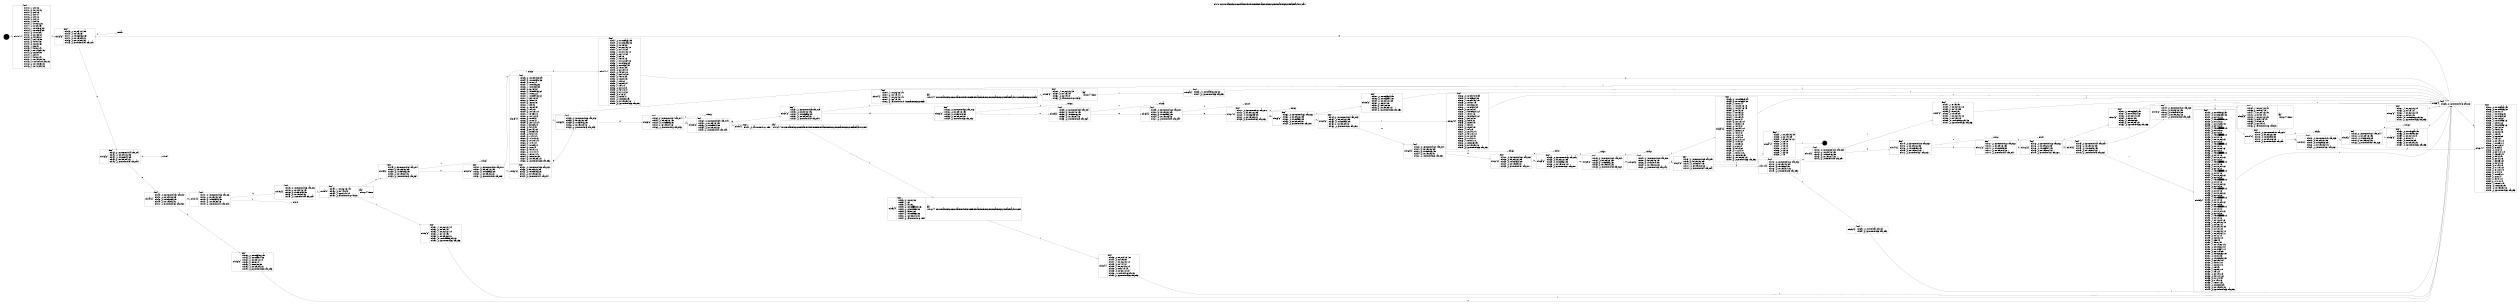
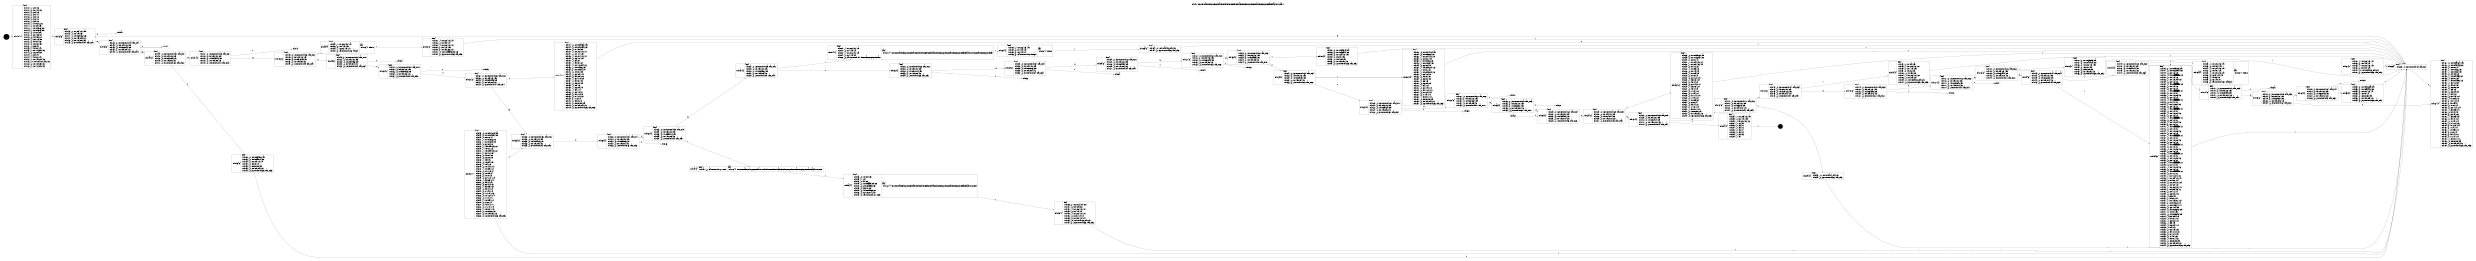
(566, 72) -> (530, 78)
(1634, 154) -> (1527, 116)
(371, 182) -> (321, 61)
